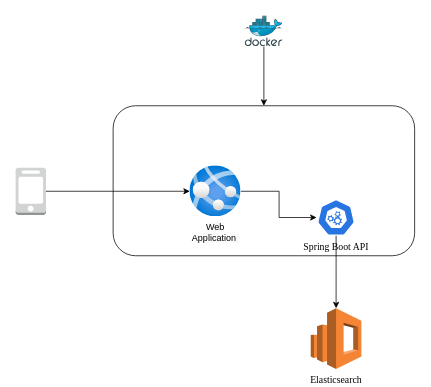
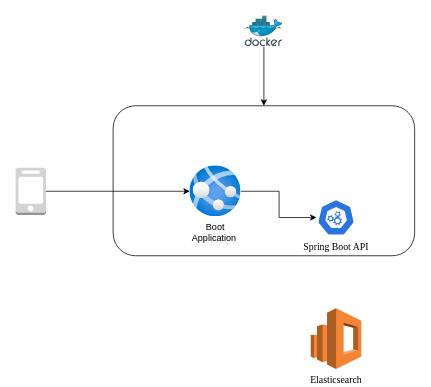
(215, 228) -> (215, 228)
(336, 301) -> none
